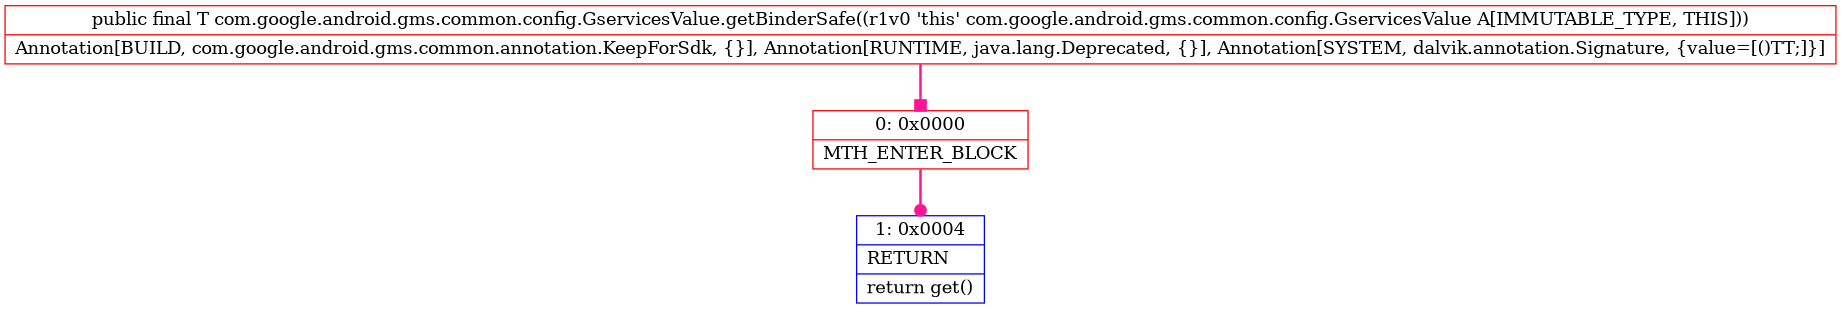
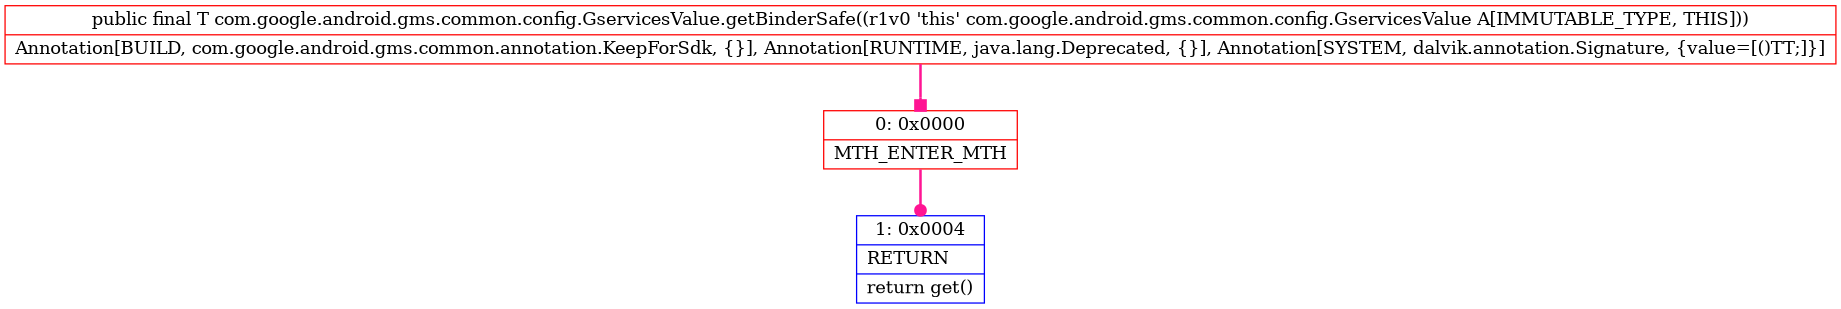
(920, 154) -> (920, 154)
